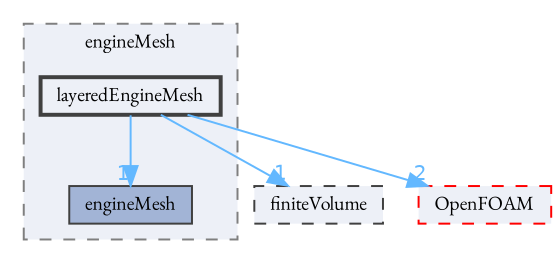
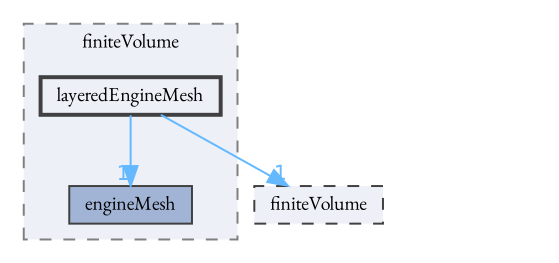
(131, 43) -> (131, 43)
(485, 205) -> none
